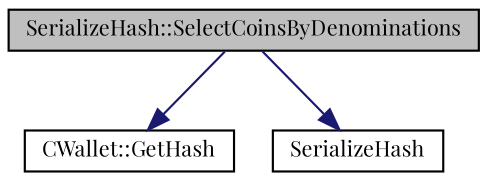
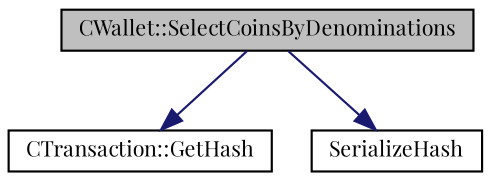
(244, 30) -> (267, 30)
(129, 151) -> (140, 151)
